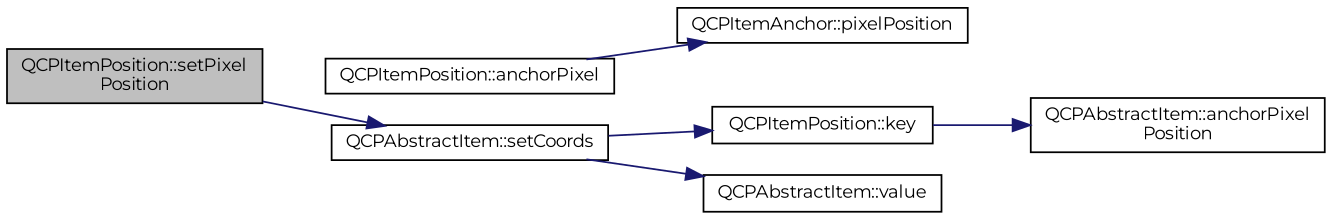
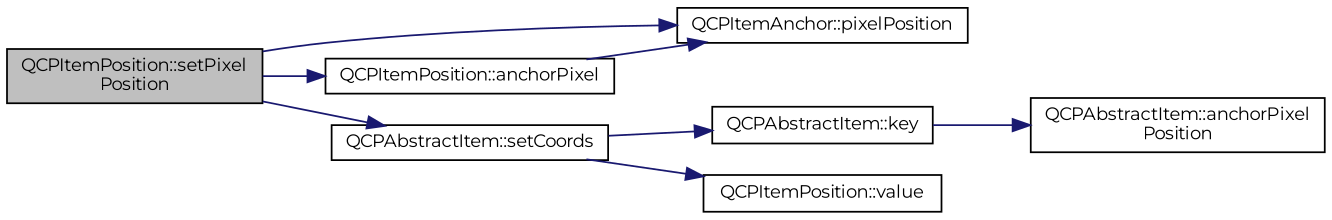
none -> (460, 32)
none -> (285, 76)
(822, 125) -> (822, 125)
(822, 193) -> (822, 193)
